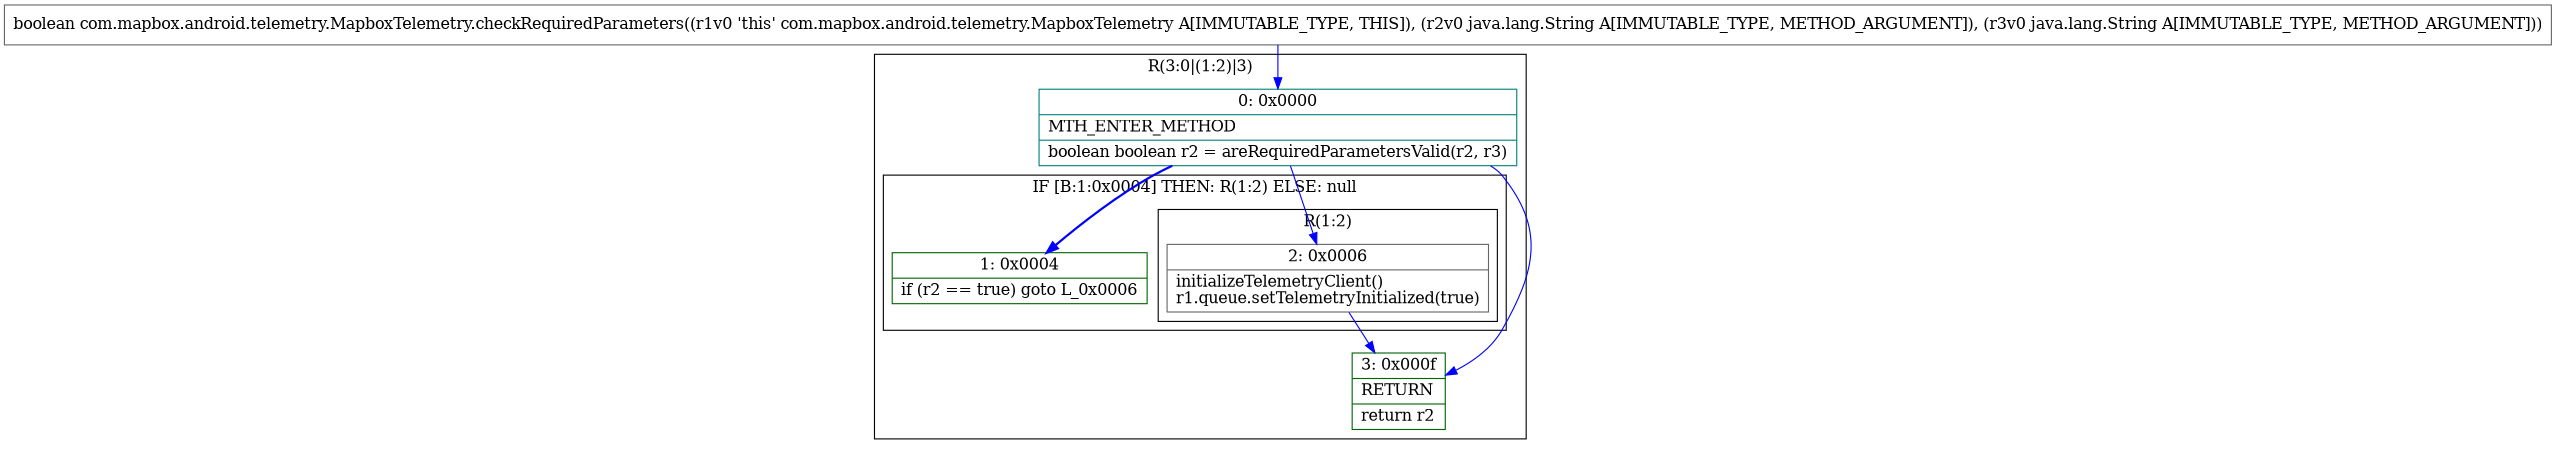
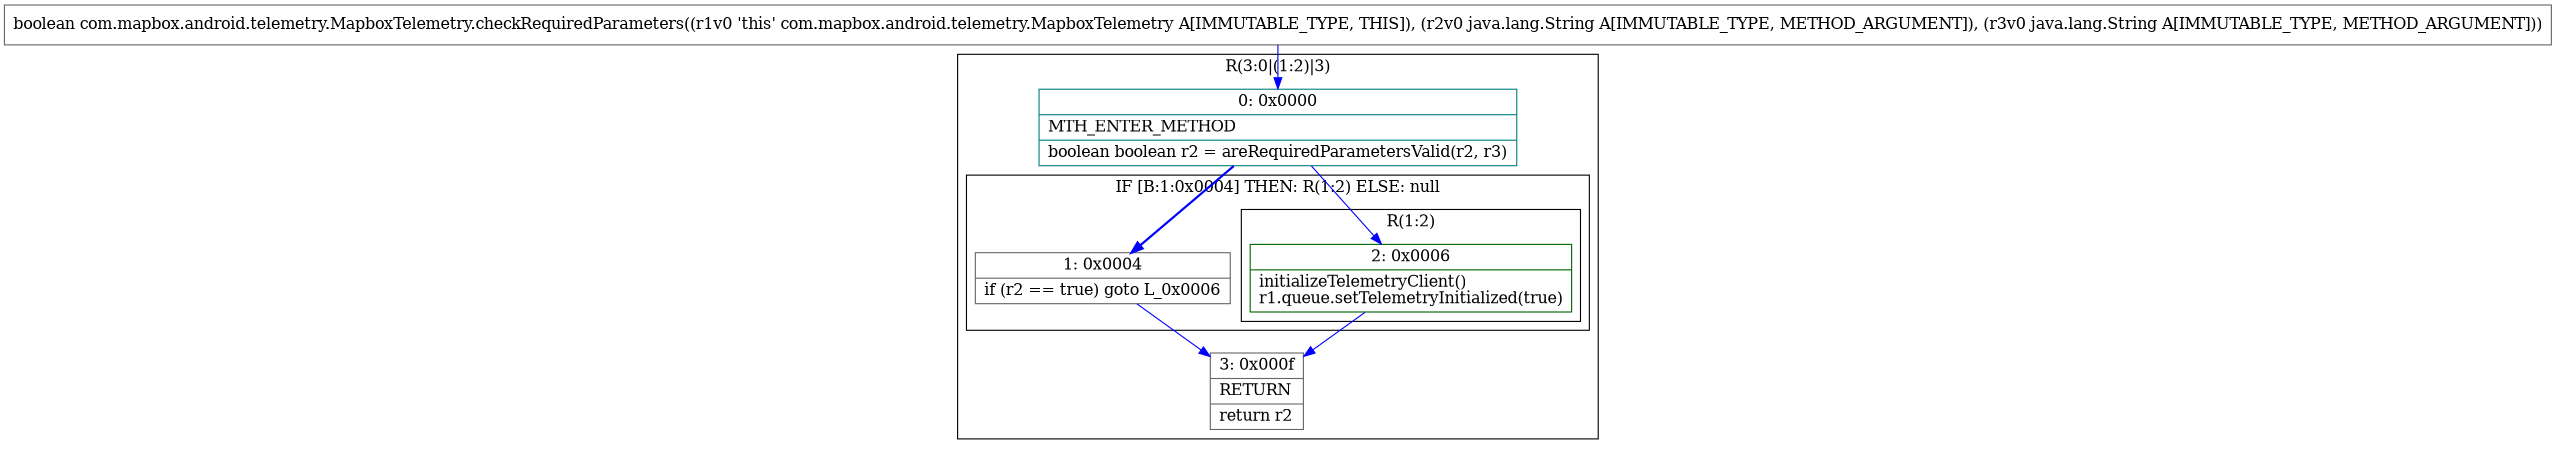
(1020, 278) -> (1103, 278)
(1328, 278) -> (1411, 278)
(1518, 298) -> (1164, 324)
(1399, 391) -> (1257, 391)
